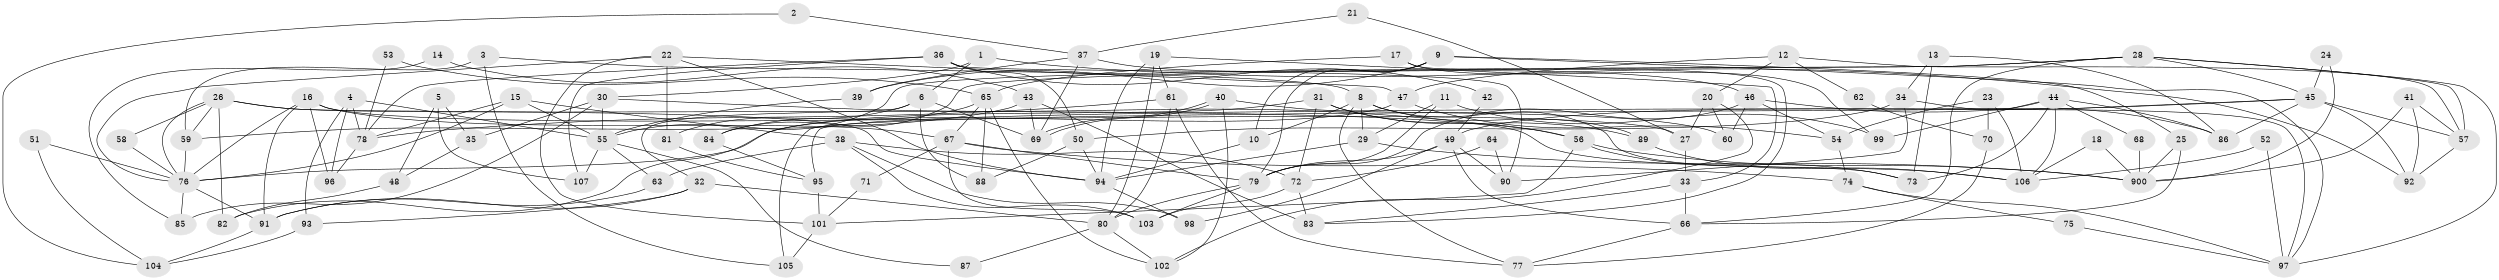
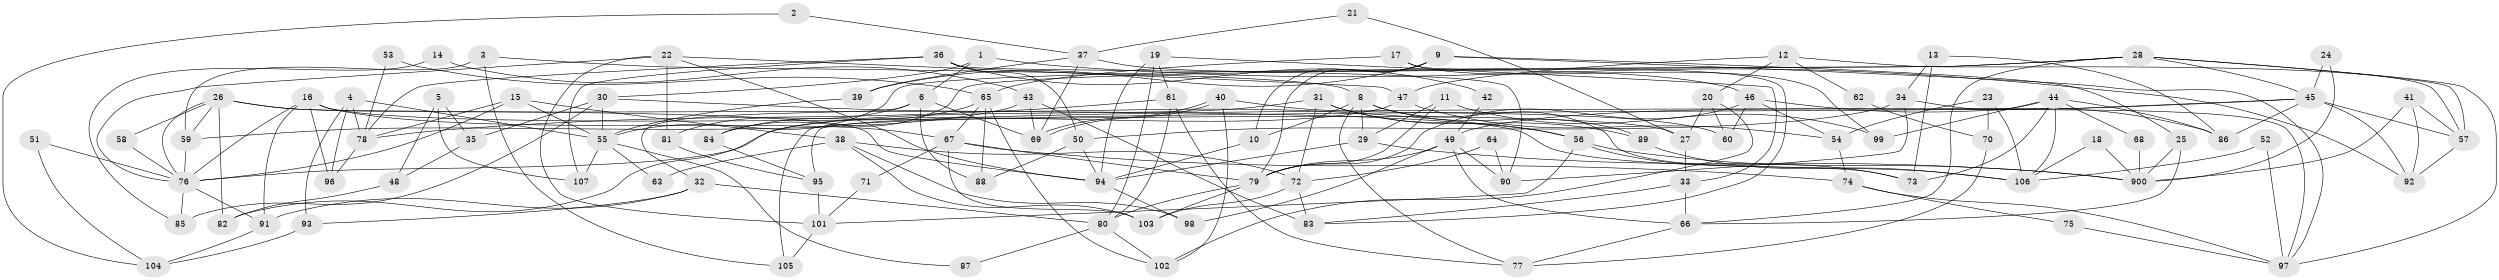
(461, 202) -> none
